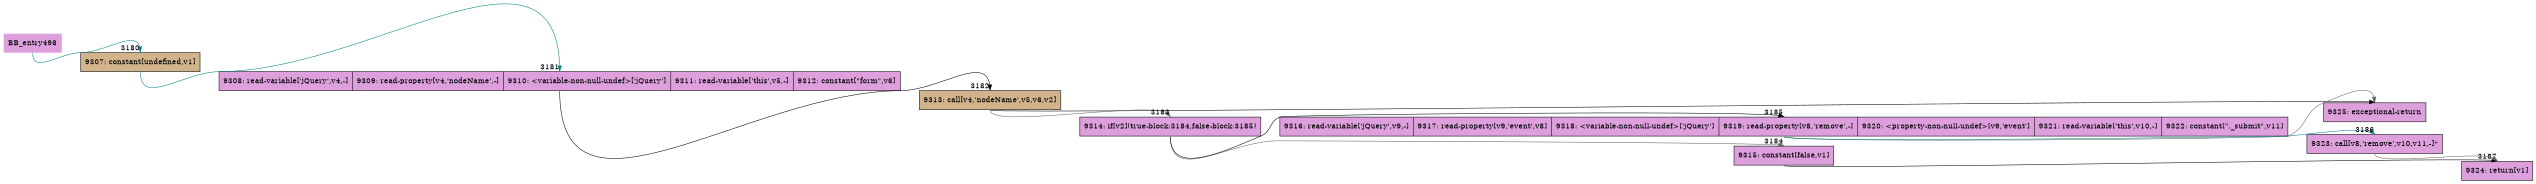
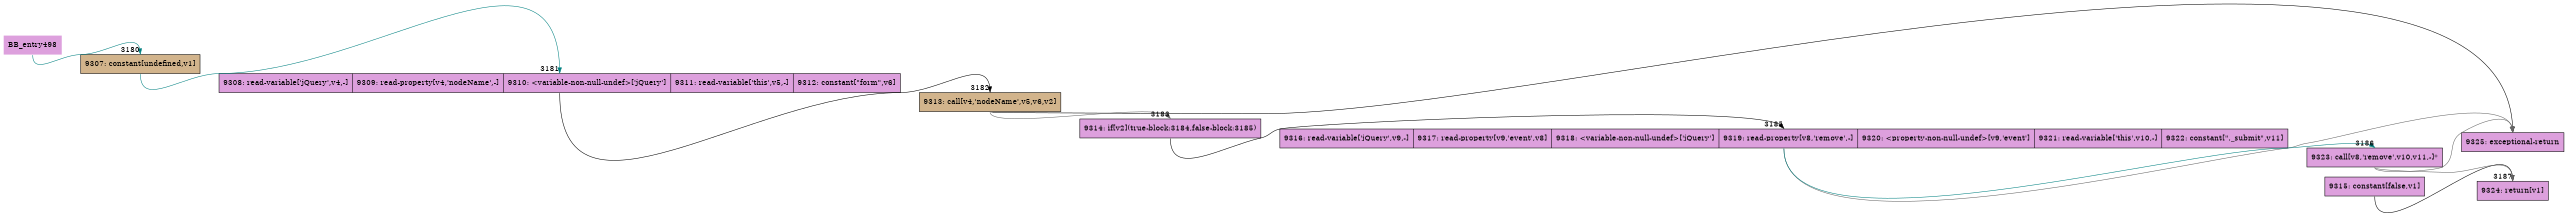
(1466, 142) -> none
none -> (2451, 156)
